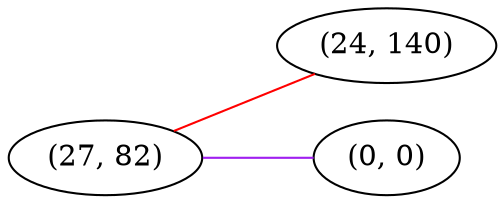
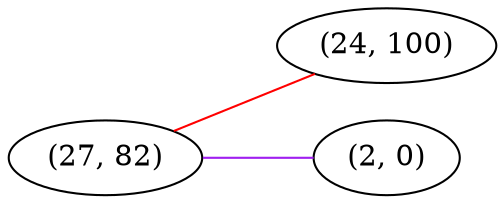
(387, 46) -> (387, 46)
(387, 158) -> (387, 158)
